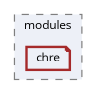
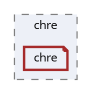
(48, 26) -> (46, 26)
